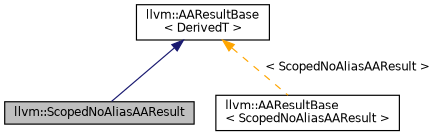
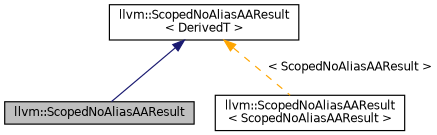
(203, 22) -> (204, 22)
(308, 113) -> (310, 113)
